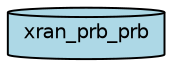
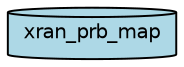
(86, 33) -> (92, 33)
